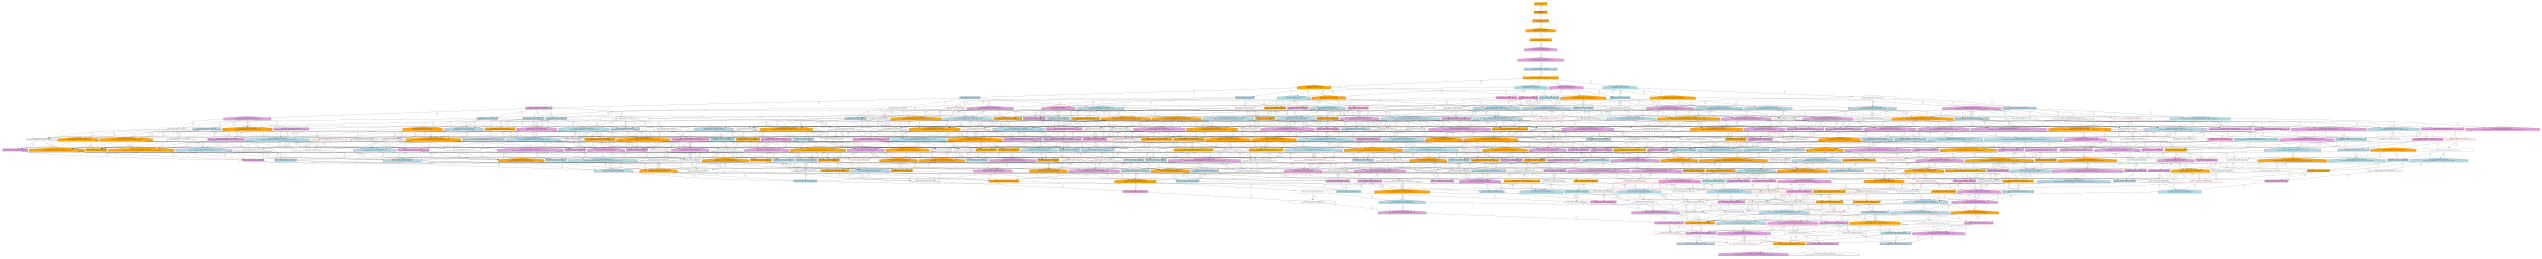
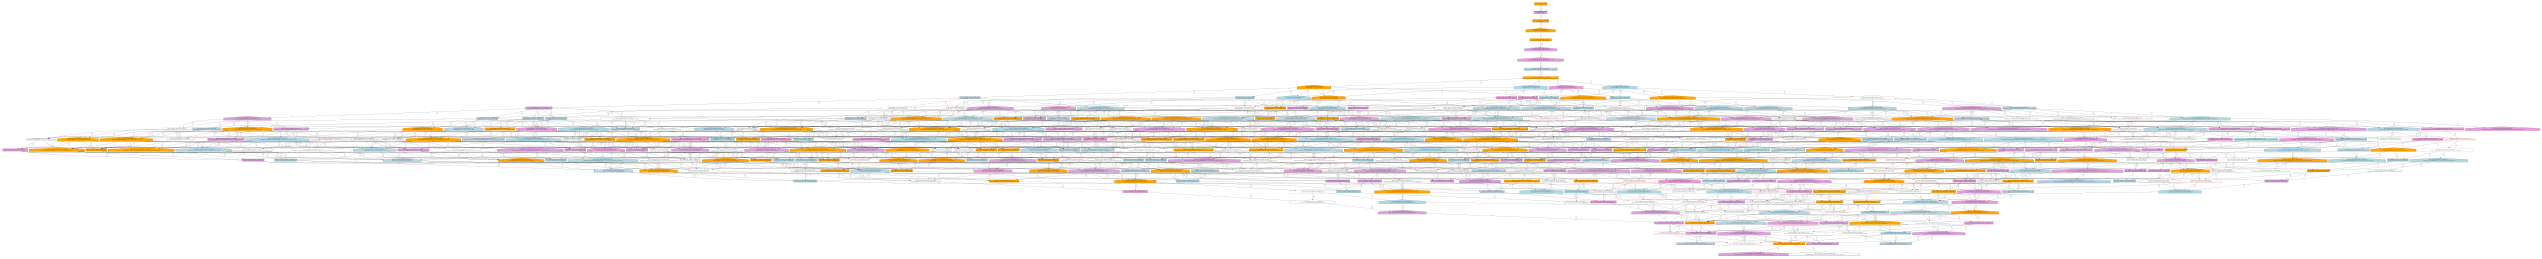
(1541, 12) -> (1541, 12)
